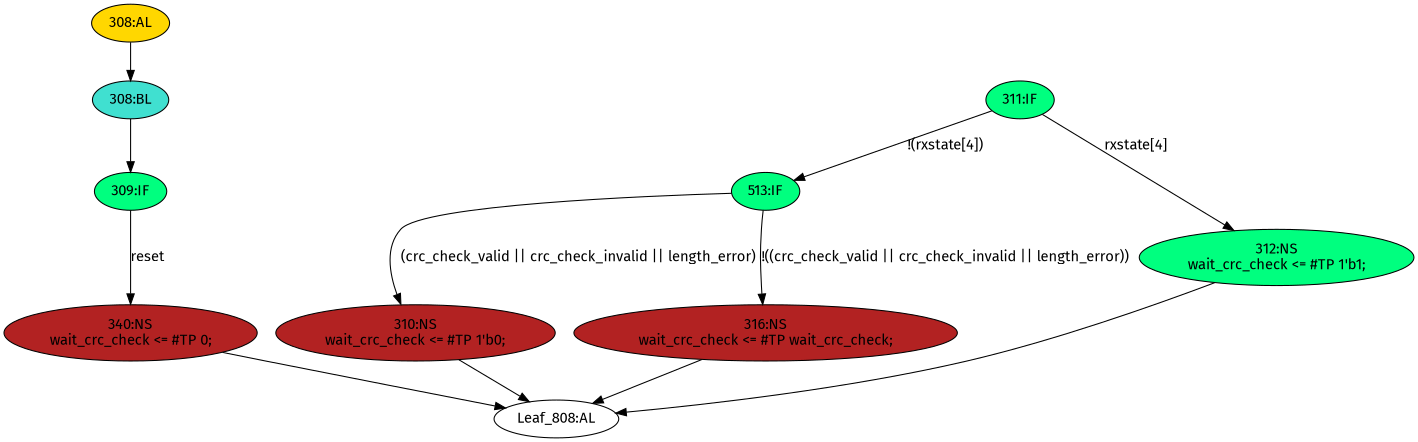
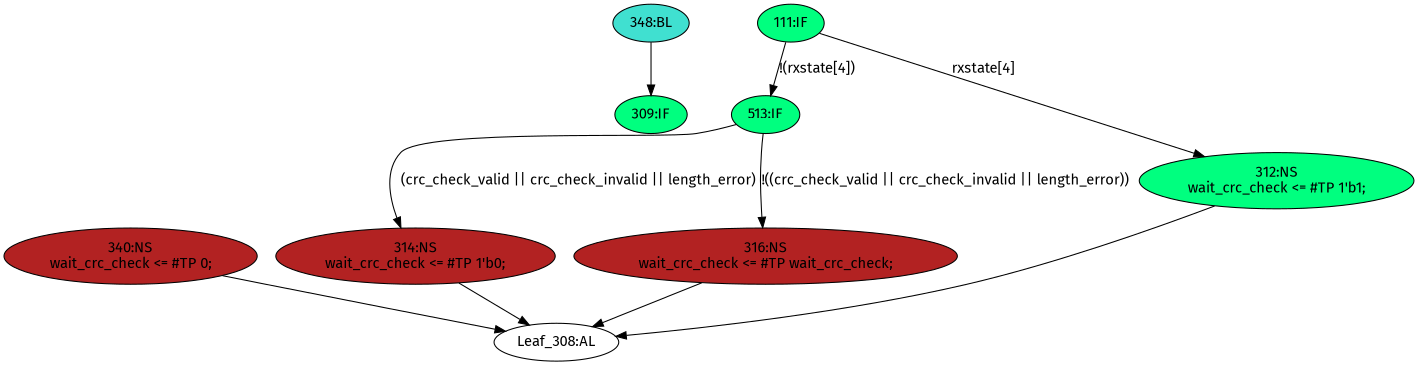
(131, 23) -> none
(131, 100) -> (651, 23)
(1020, 100) -> (791, 23)
(131, 252) -> none
(416, 333) -> (416, 256)
(556, 419) -> (556, 342)
